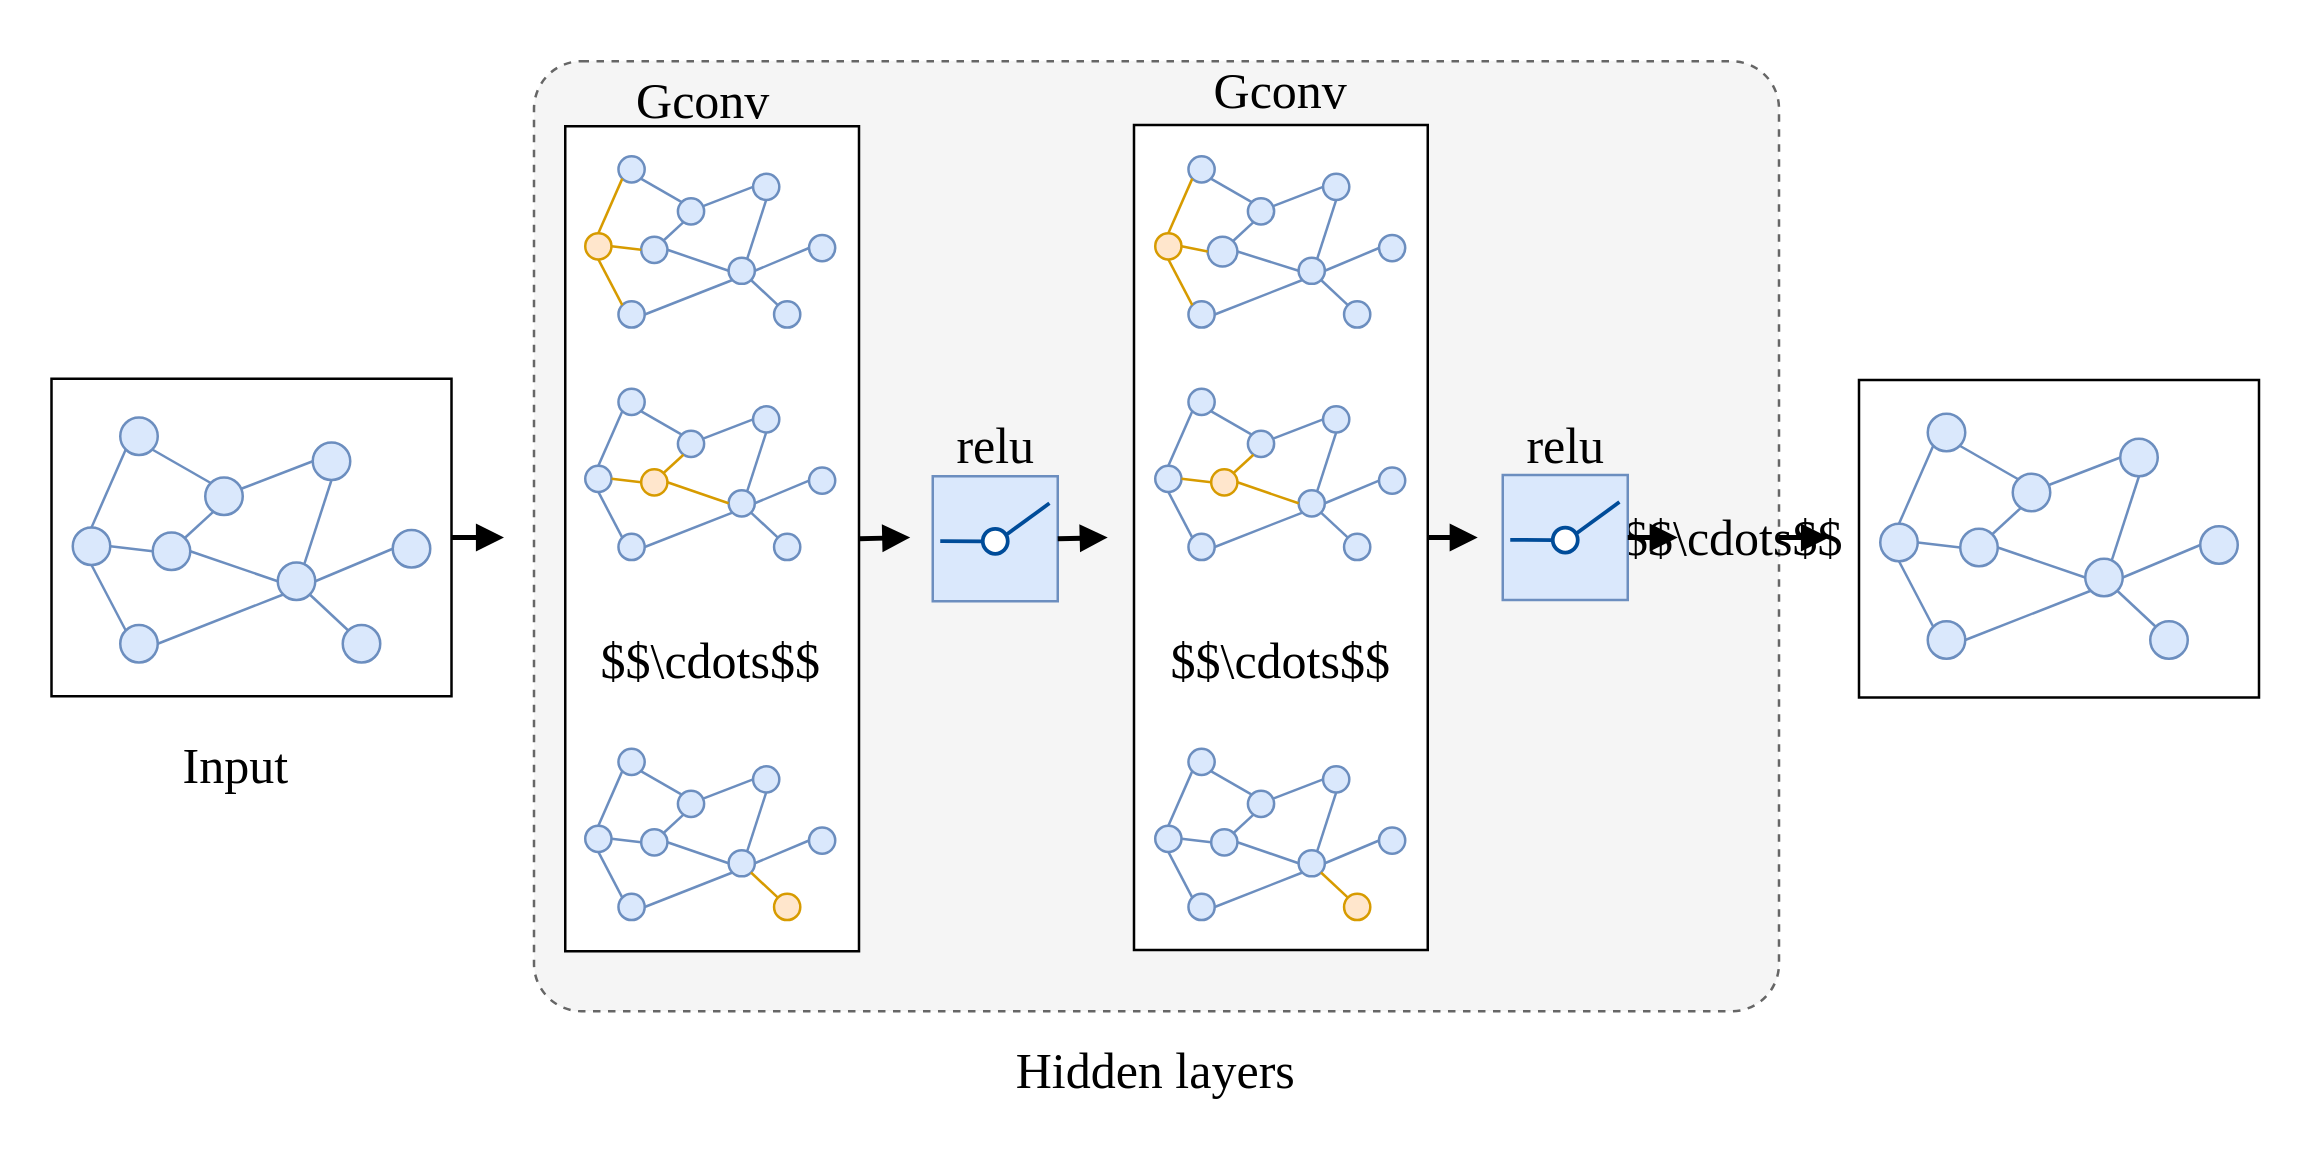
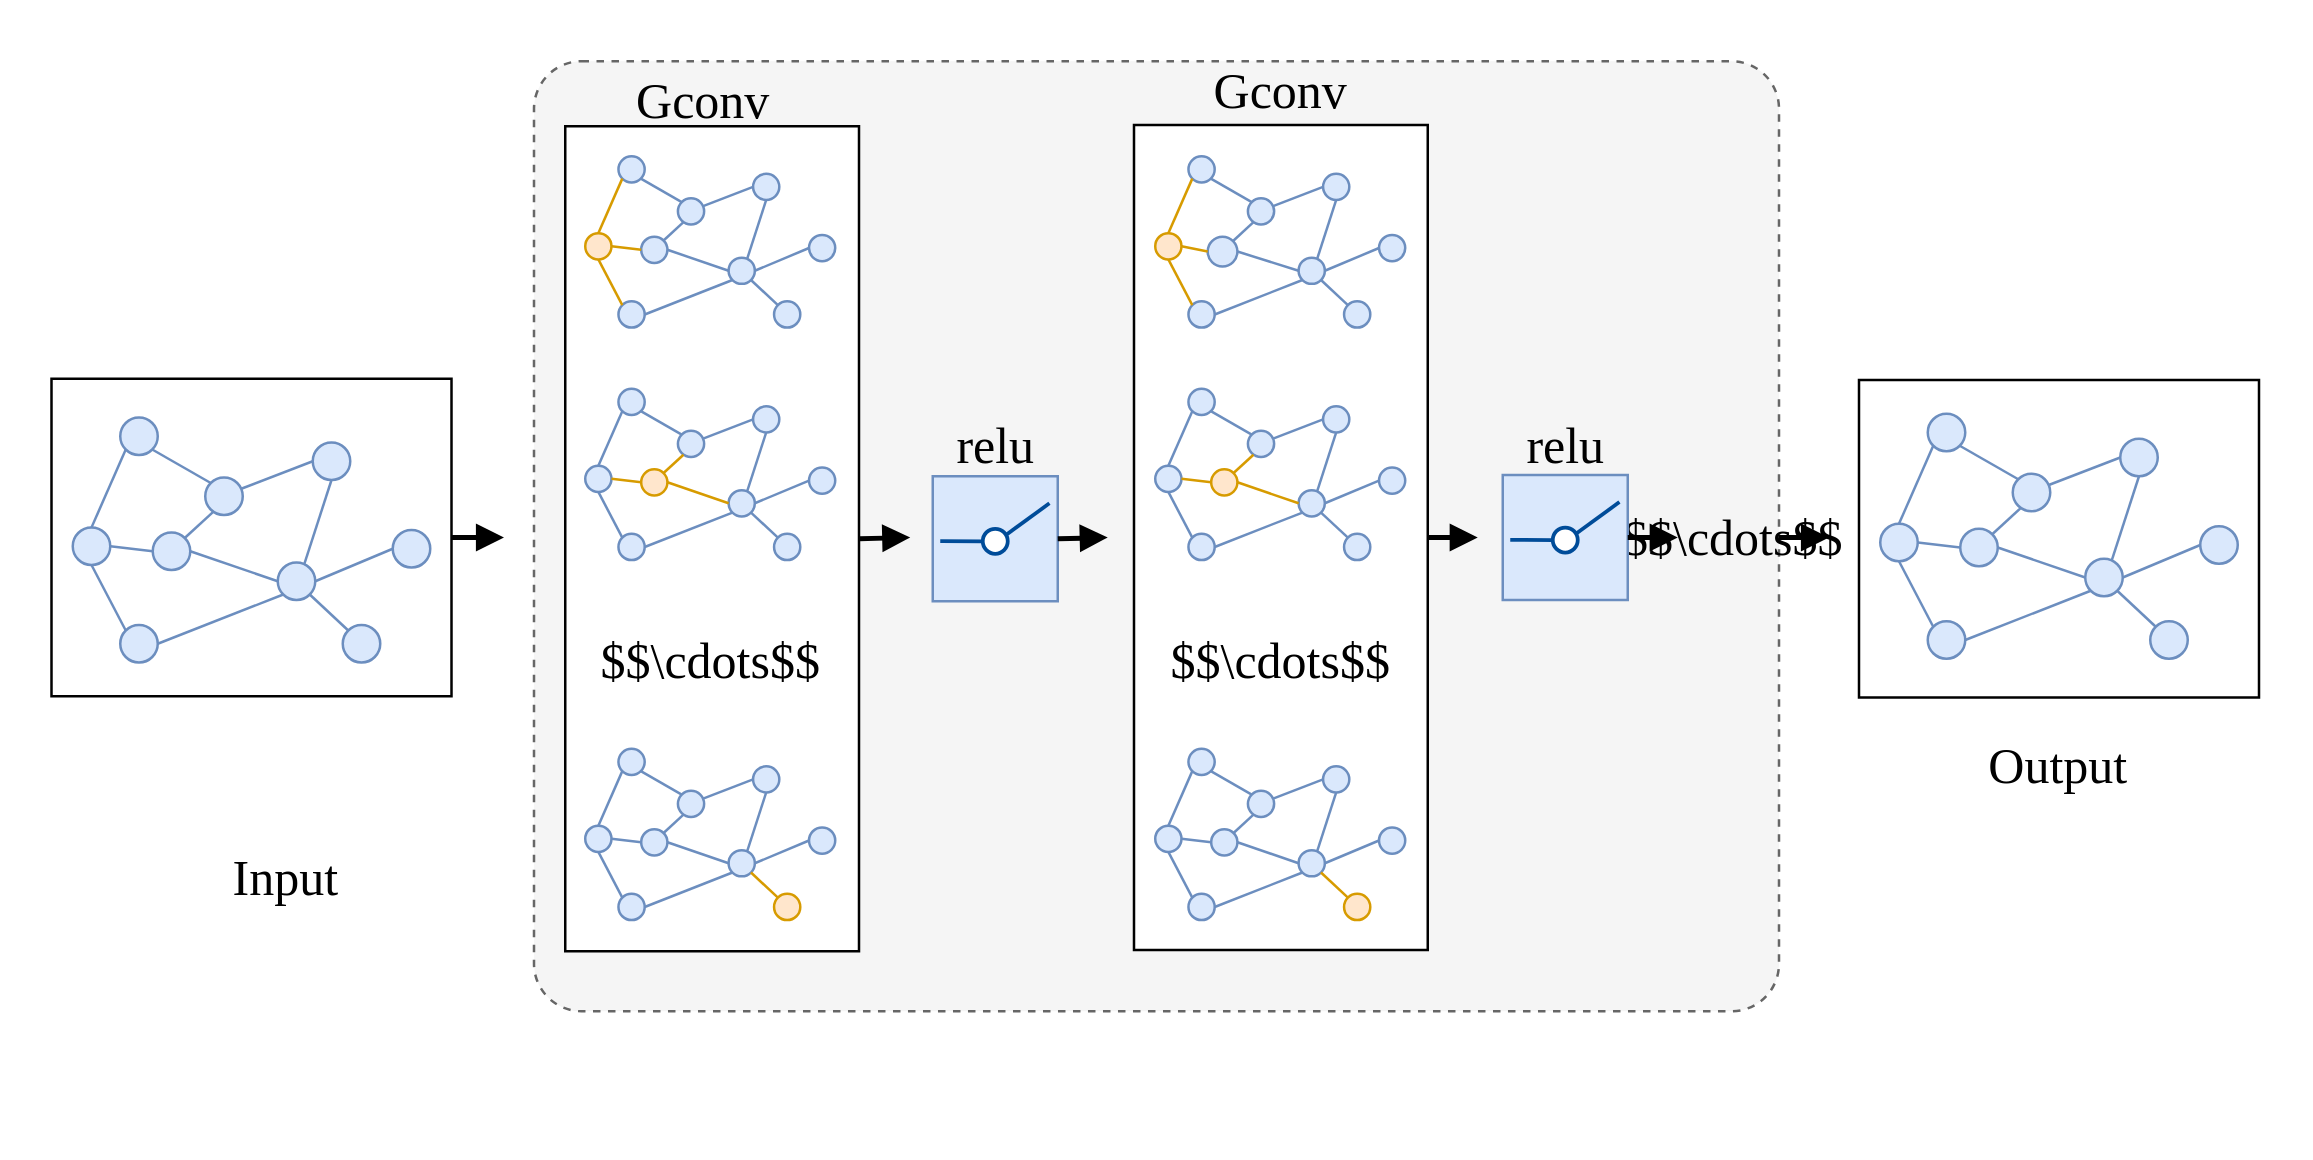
(236, 764) -> (286, 876)
none -> (2059, 764)
(1156, 1069) -> none
